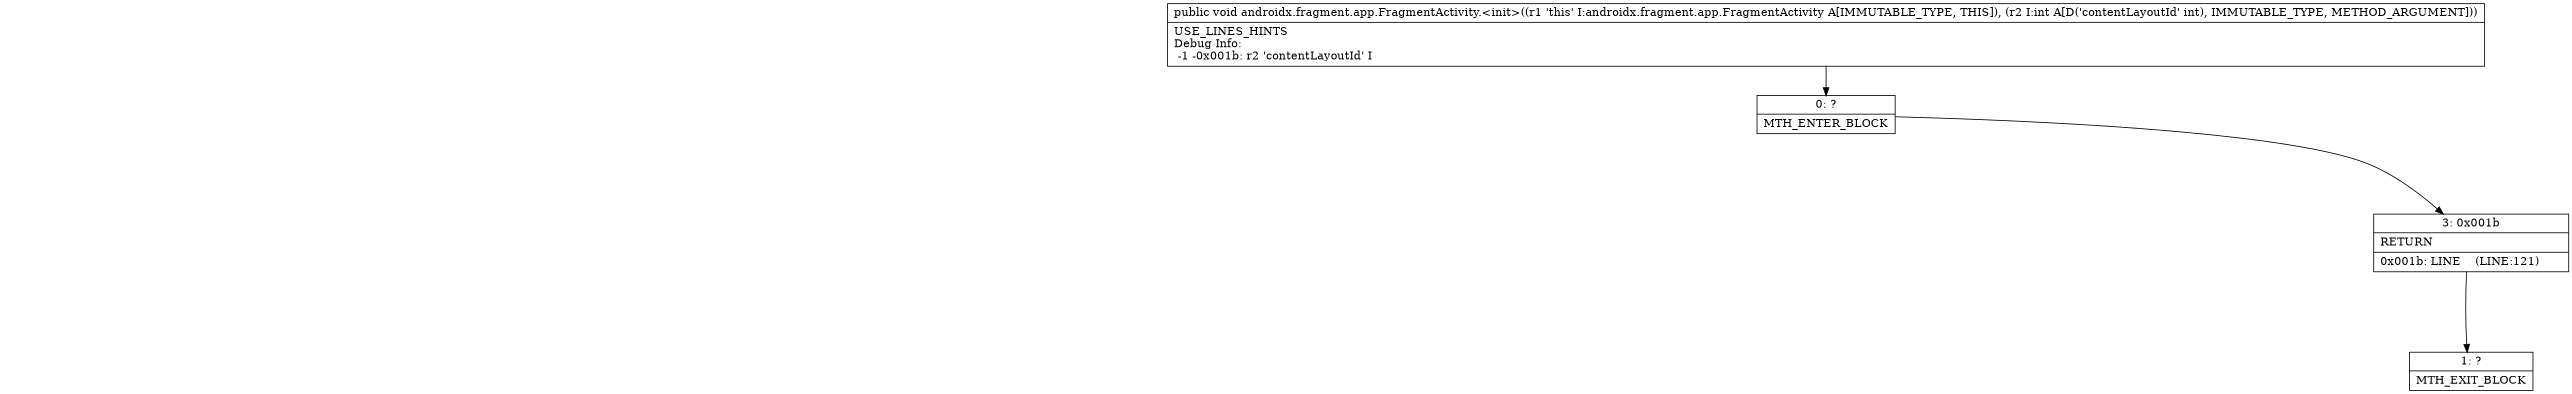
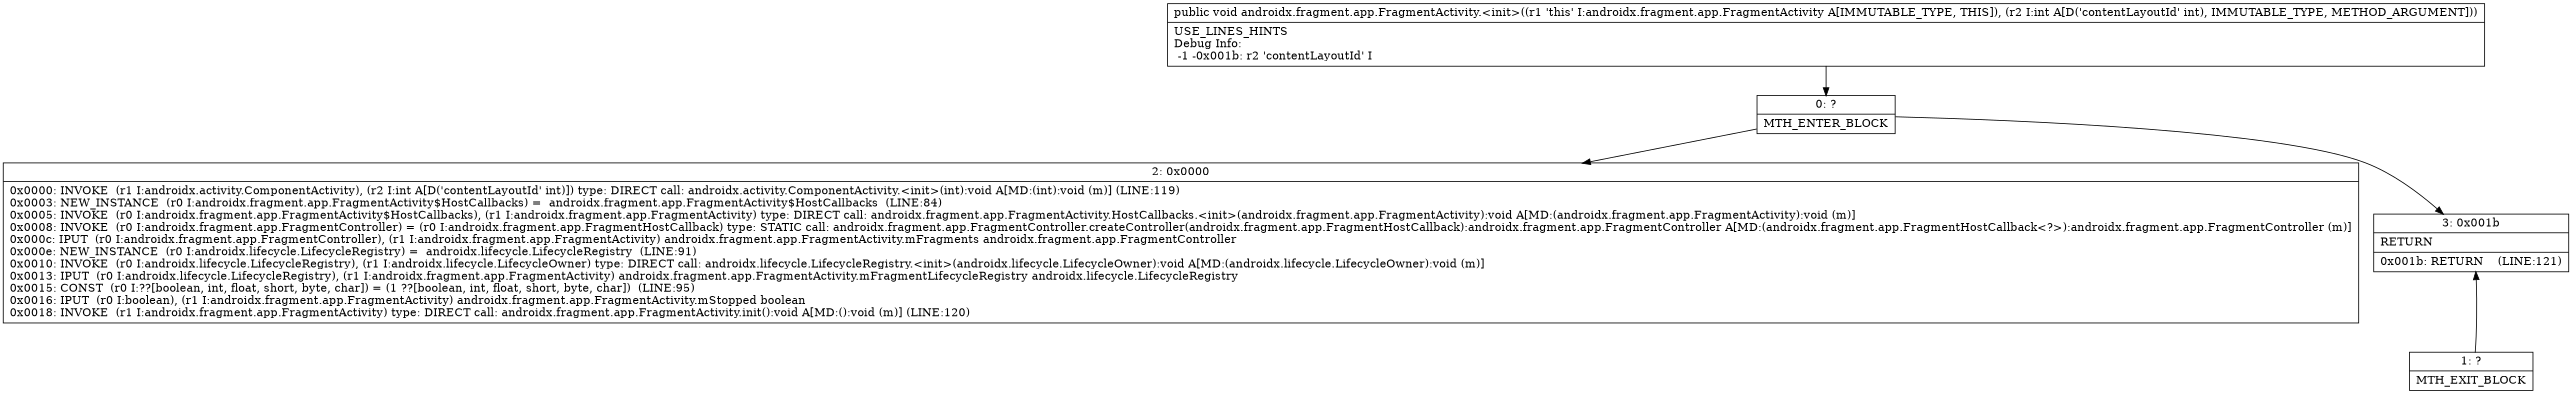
none -> (1181, 243)
(2460, 262) -> (2471, 262)
(2466, 308) -> (2477, 316)
